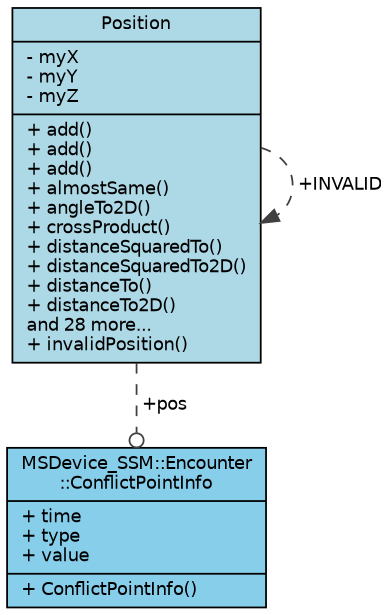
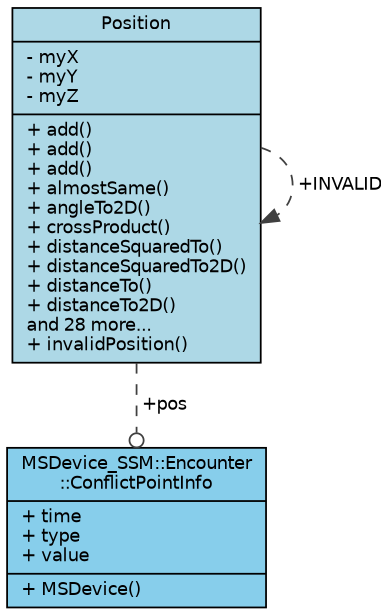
(110, 590) -> (82, 590)
